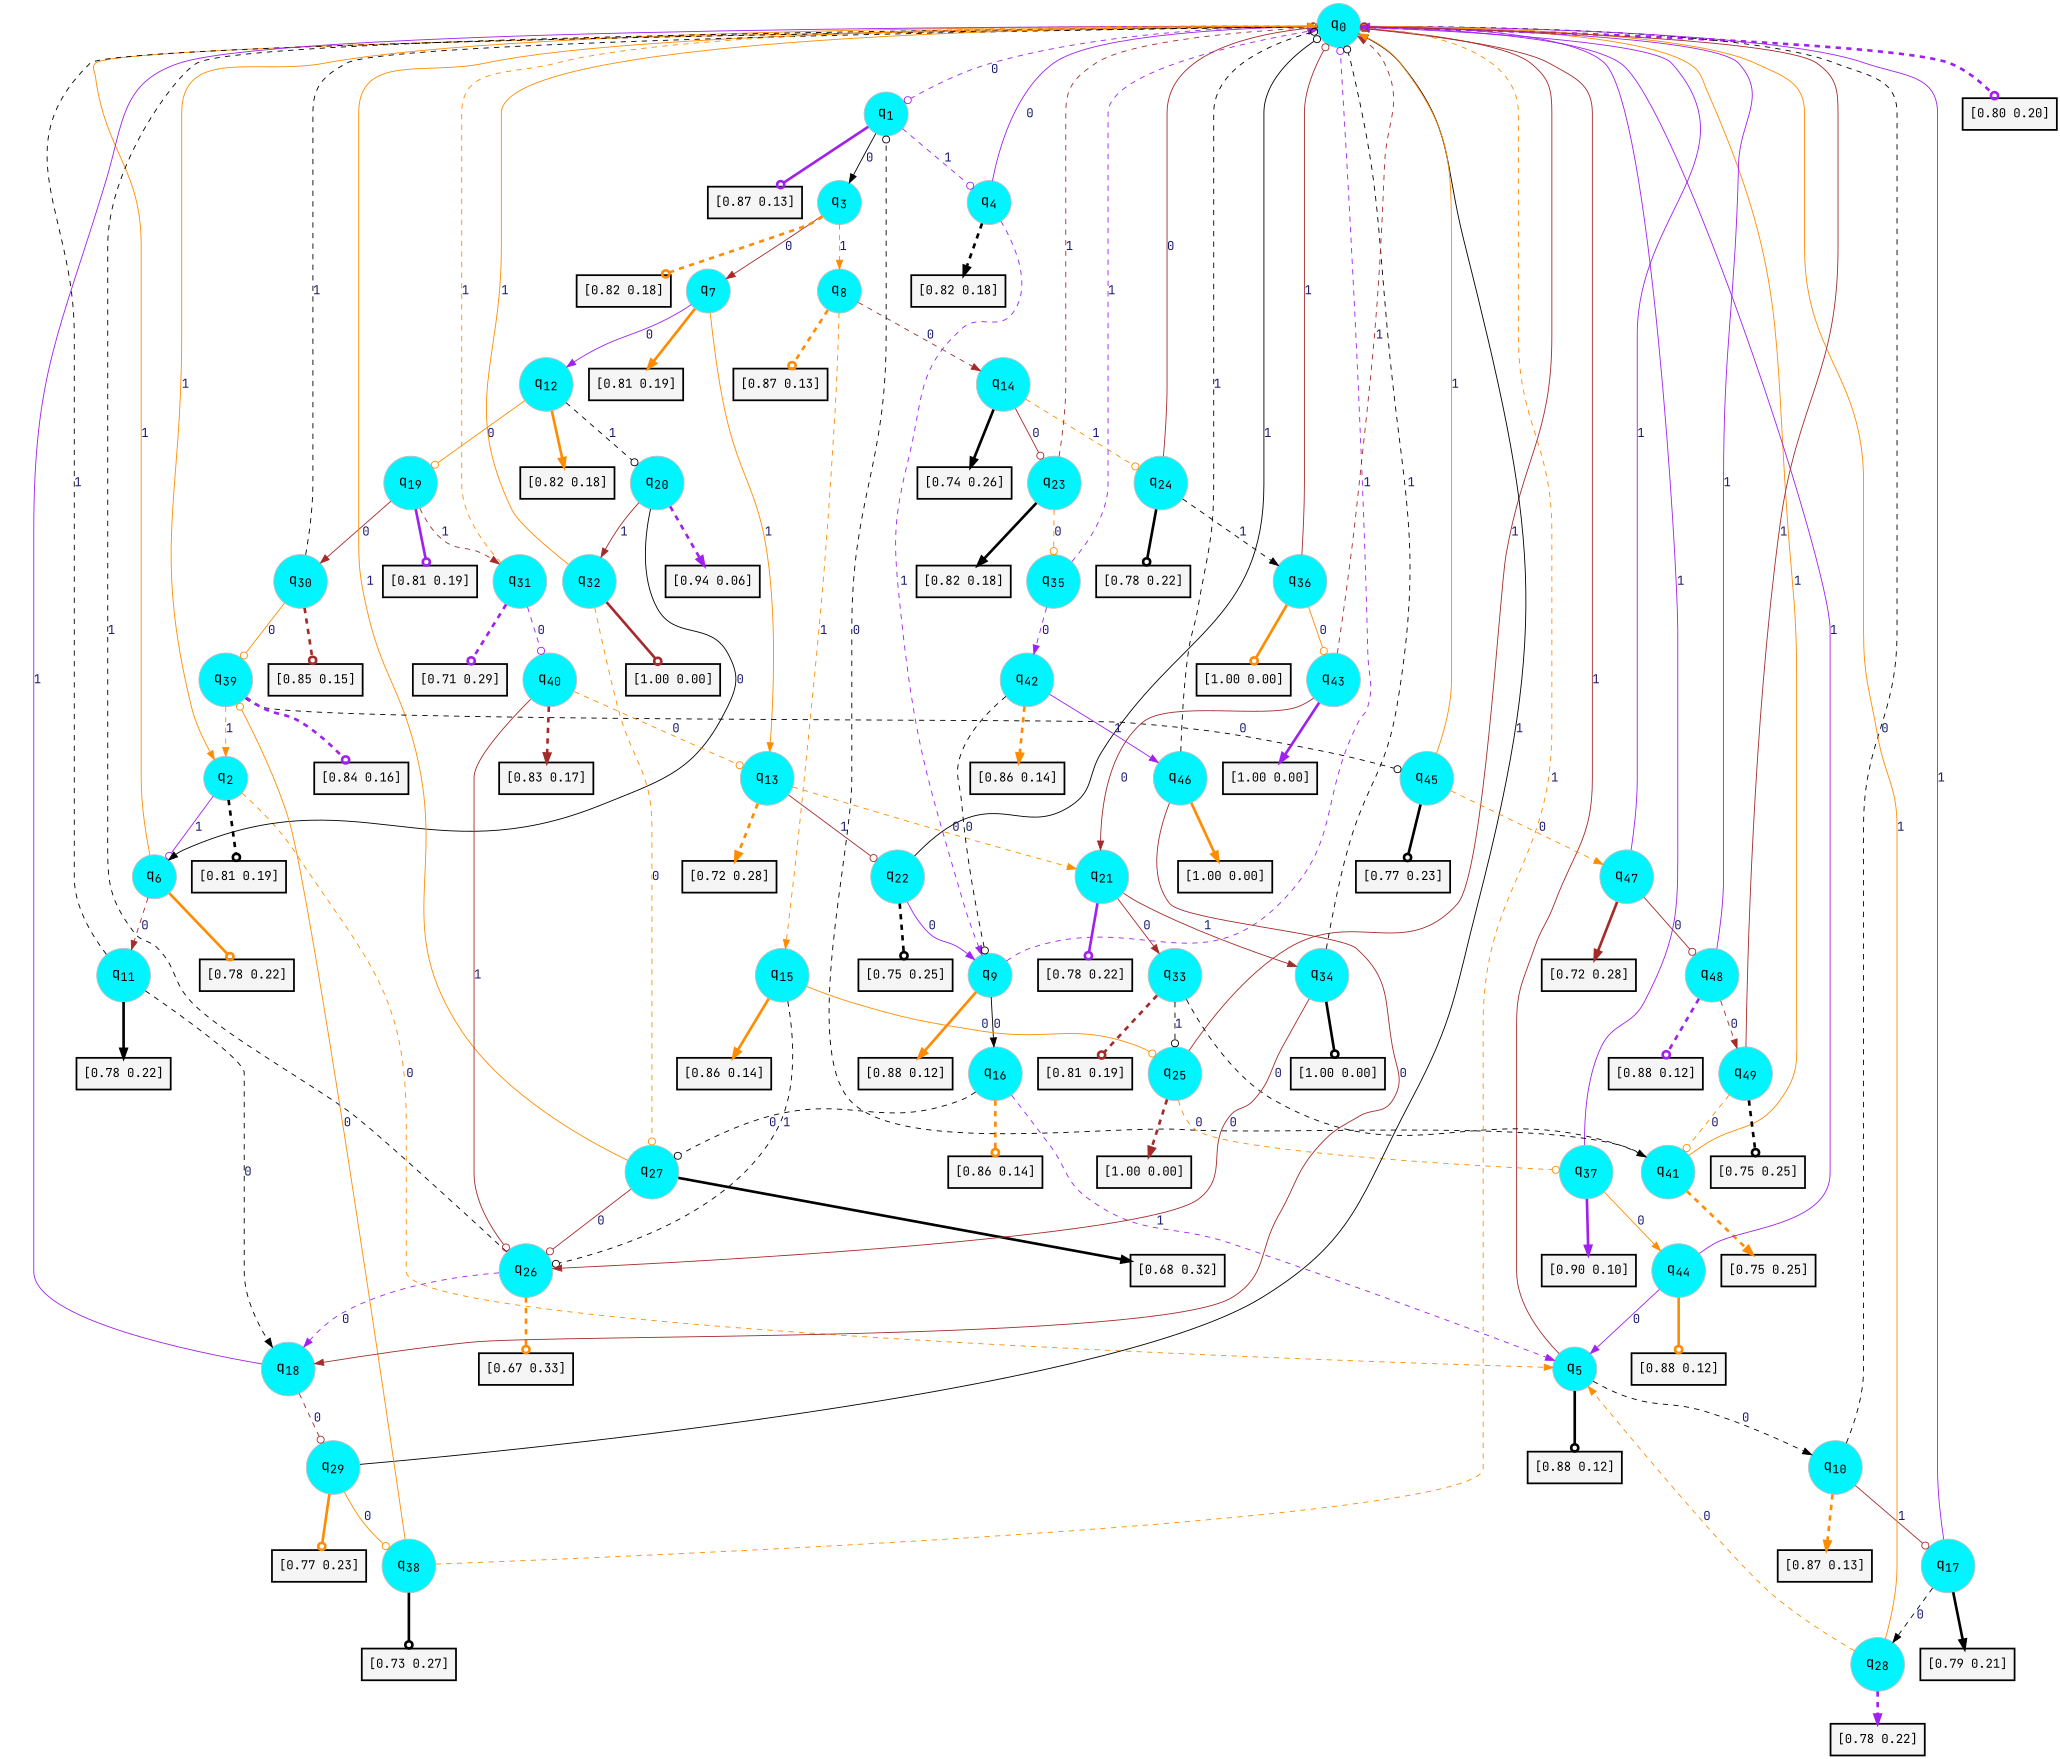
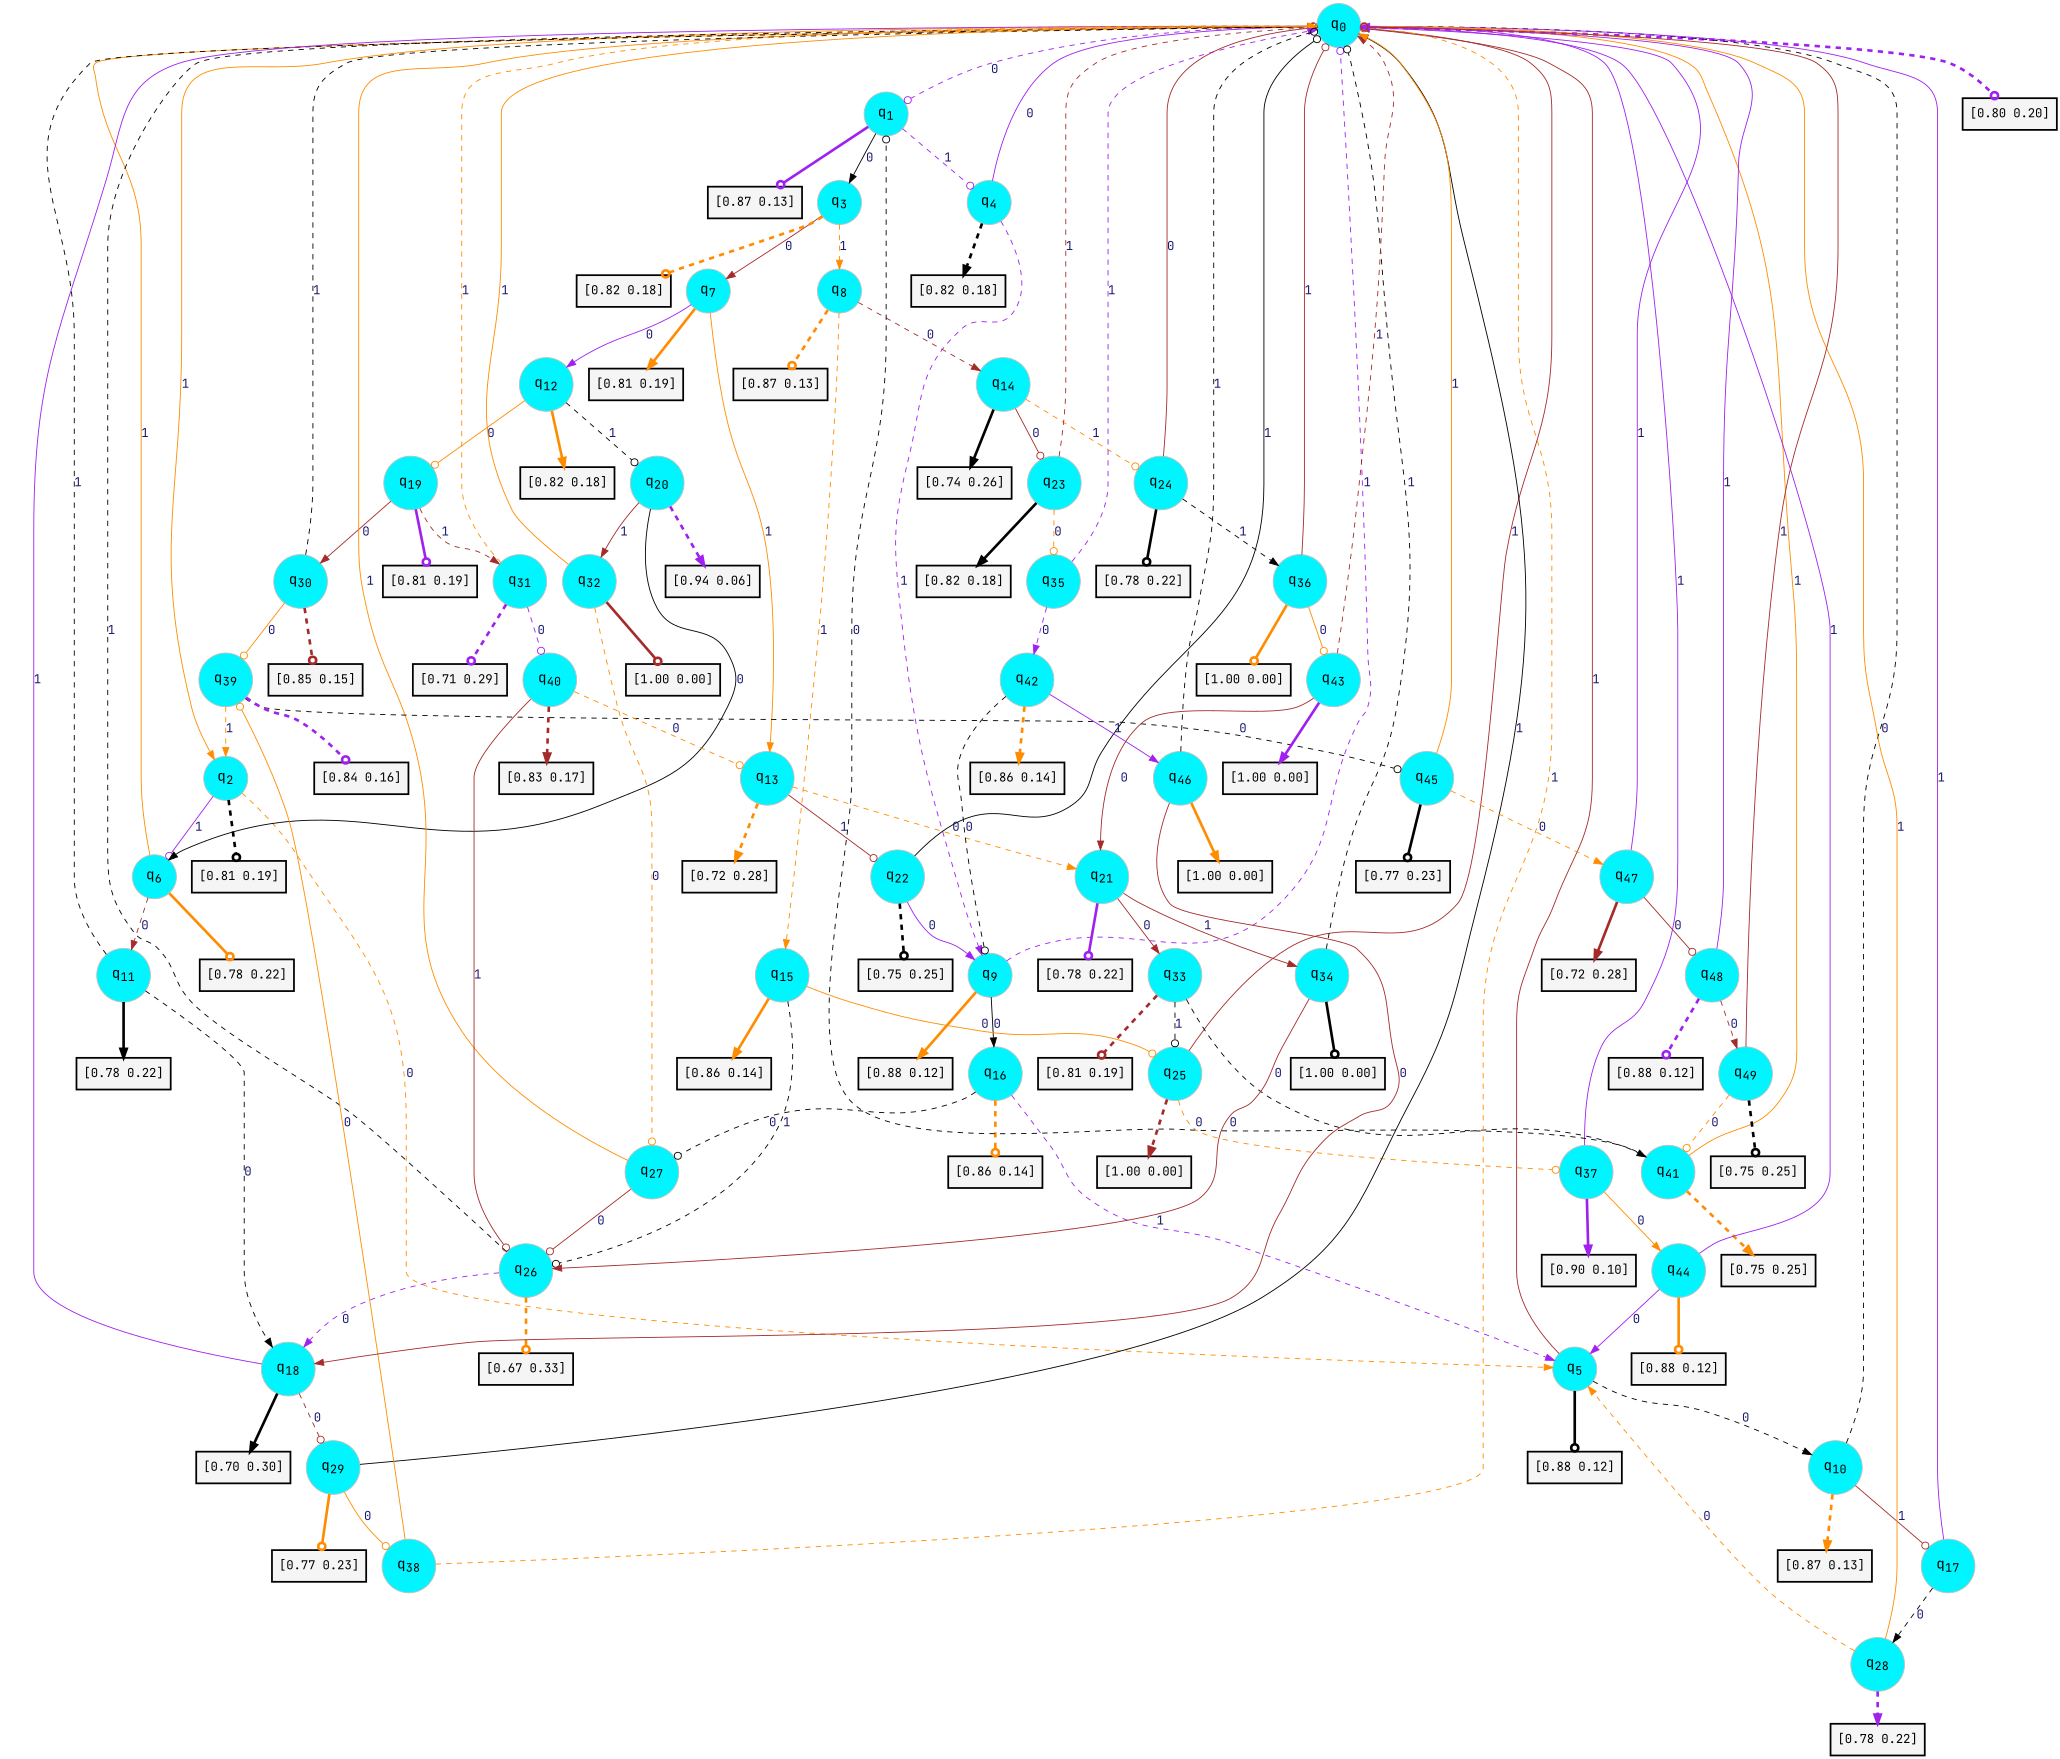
(1178, 1271) -> none
none -> (243, 1468)
(409, 1664) -> none
(1968, 1664) -> none
